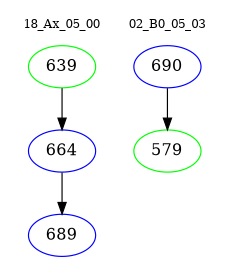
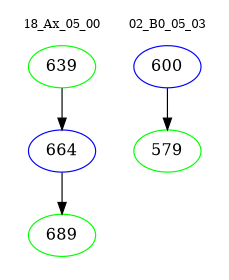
(167, 67) -> (167, 67)
(62, 235) -> (62, 235)
